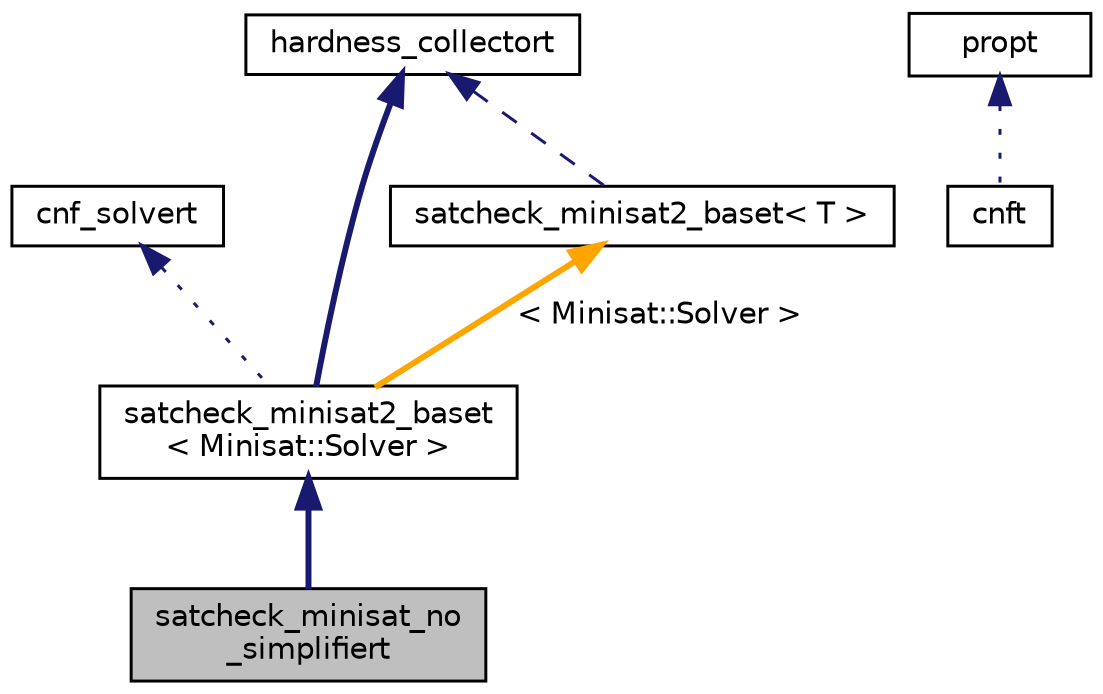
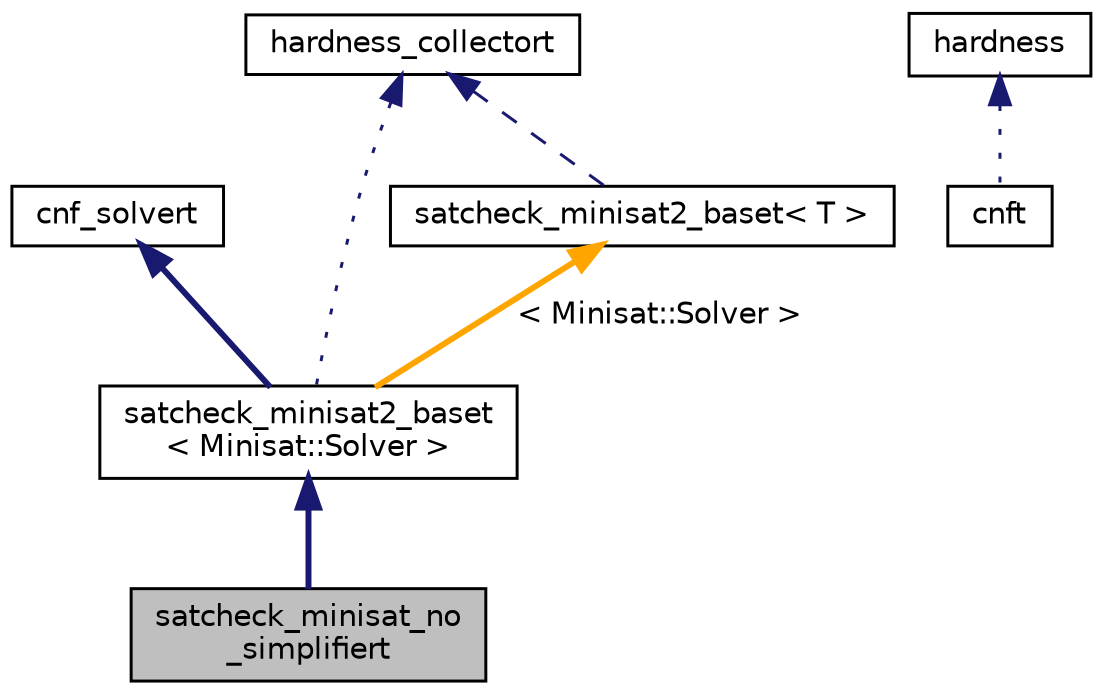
(1000, 45) -> (1000, 45)
(347, 243) -> (347, 243)
(216, 327) -> (216, 327)
